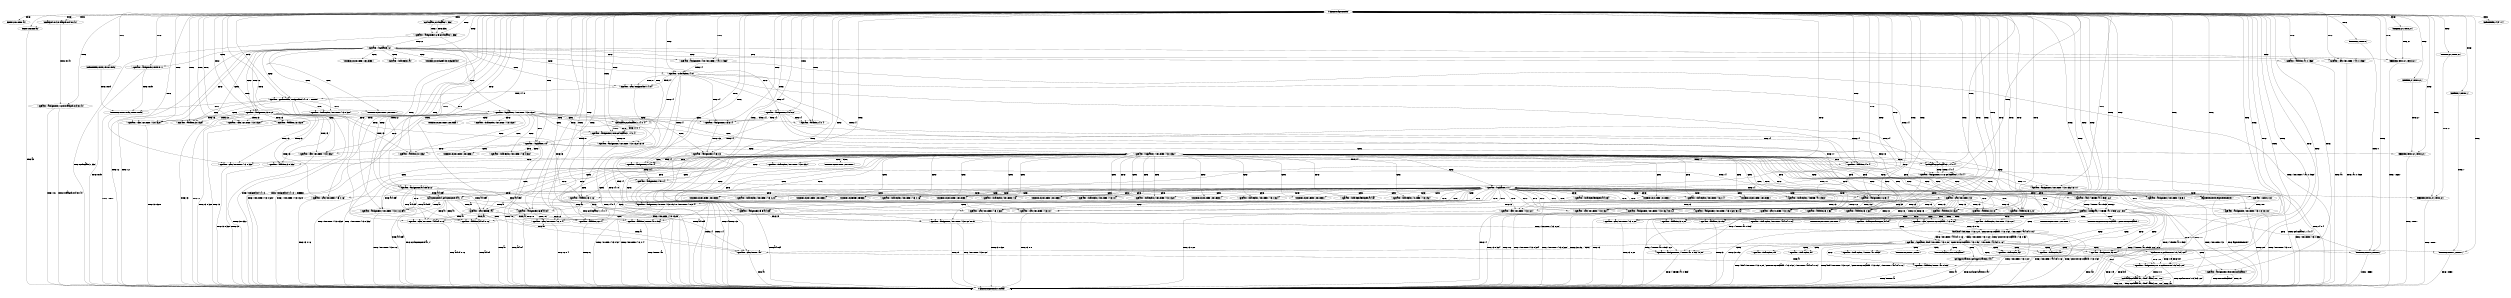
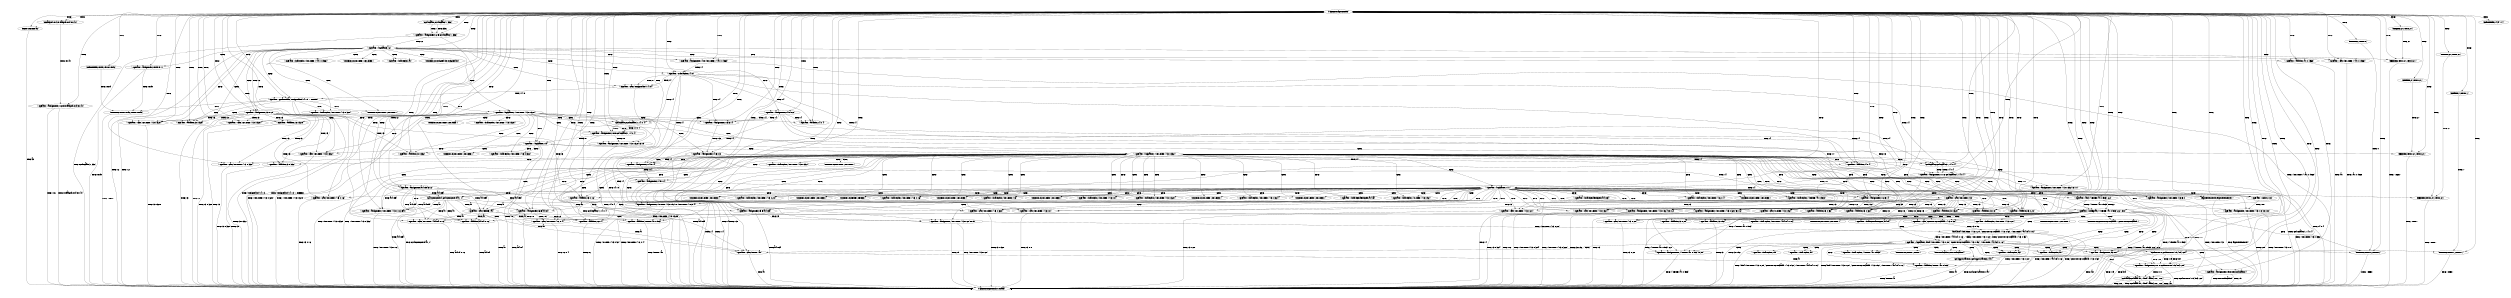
(16, 22) -> none
none -> (306, 61)
(1657, 198) -> none
